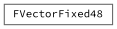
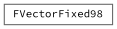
(58, 14) -> (58, 14)
